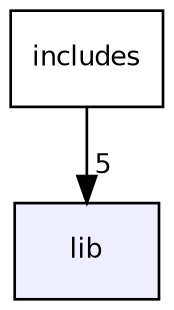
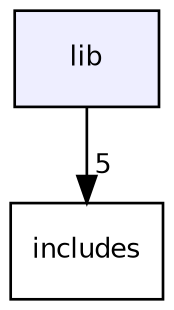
(87, 142) -> (87, 142)
